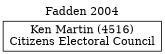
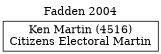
(82, 36) -> (81, 36)
